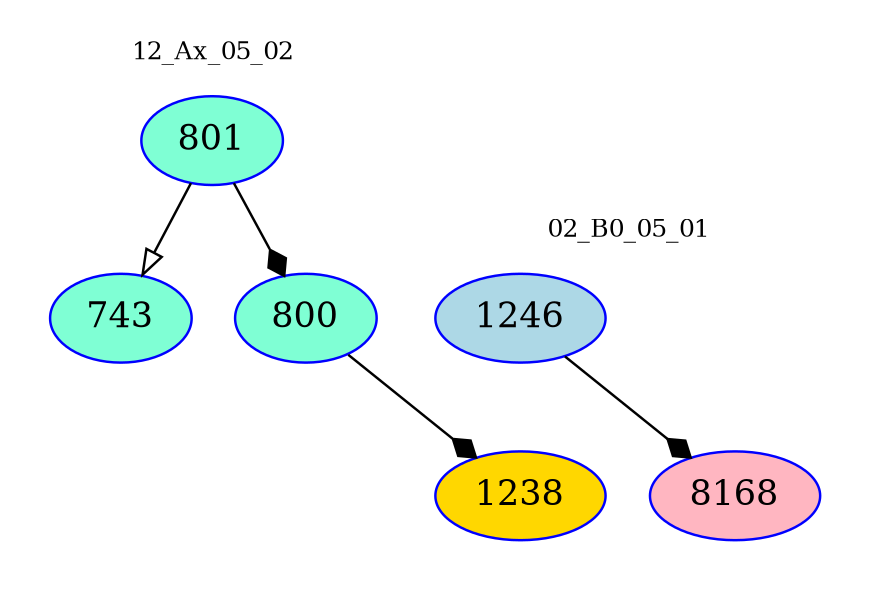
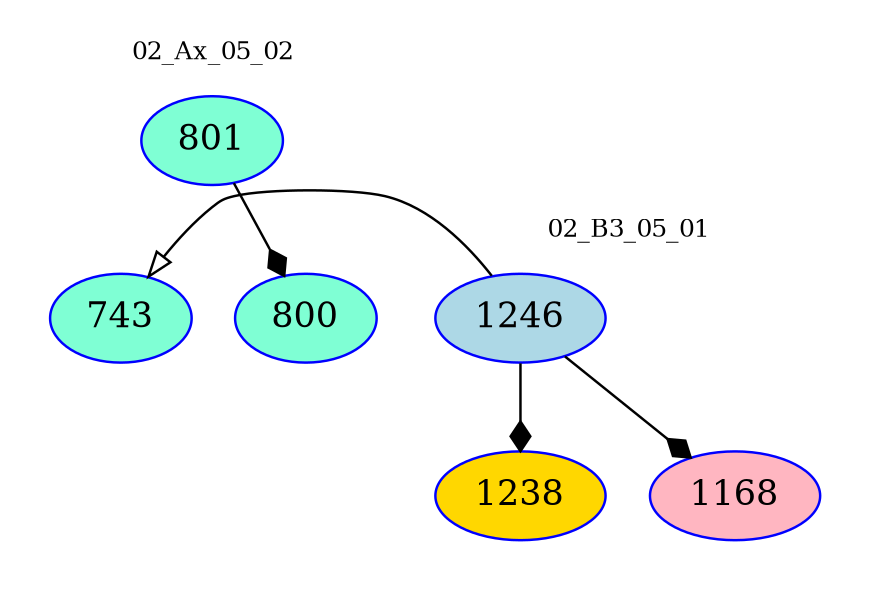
(213, 53) -> (213, 53)
(173, 218) -> (330, 191)
(629, 231) -> (629, 231)
(400, 397) -> (520, 392)
(735, 496) -> (735, 496)
